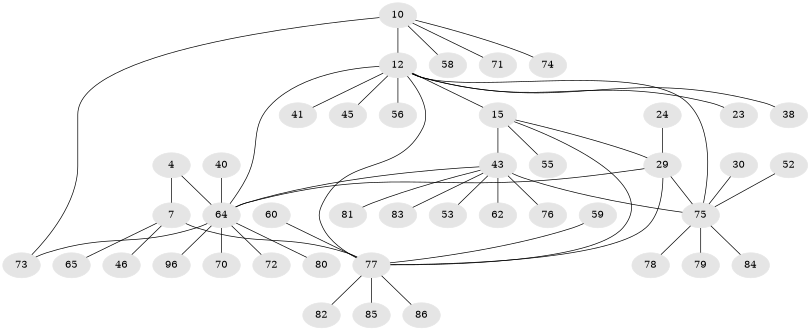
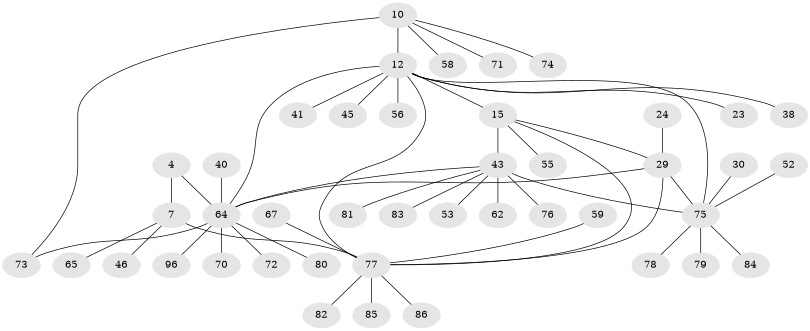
(272, 215) -> (272, 215)
